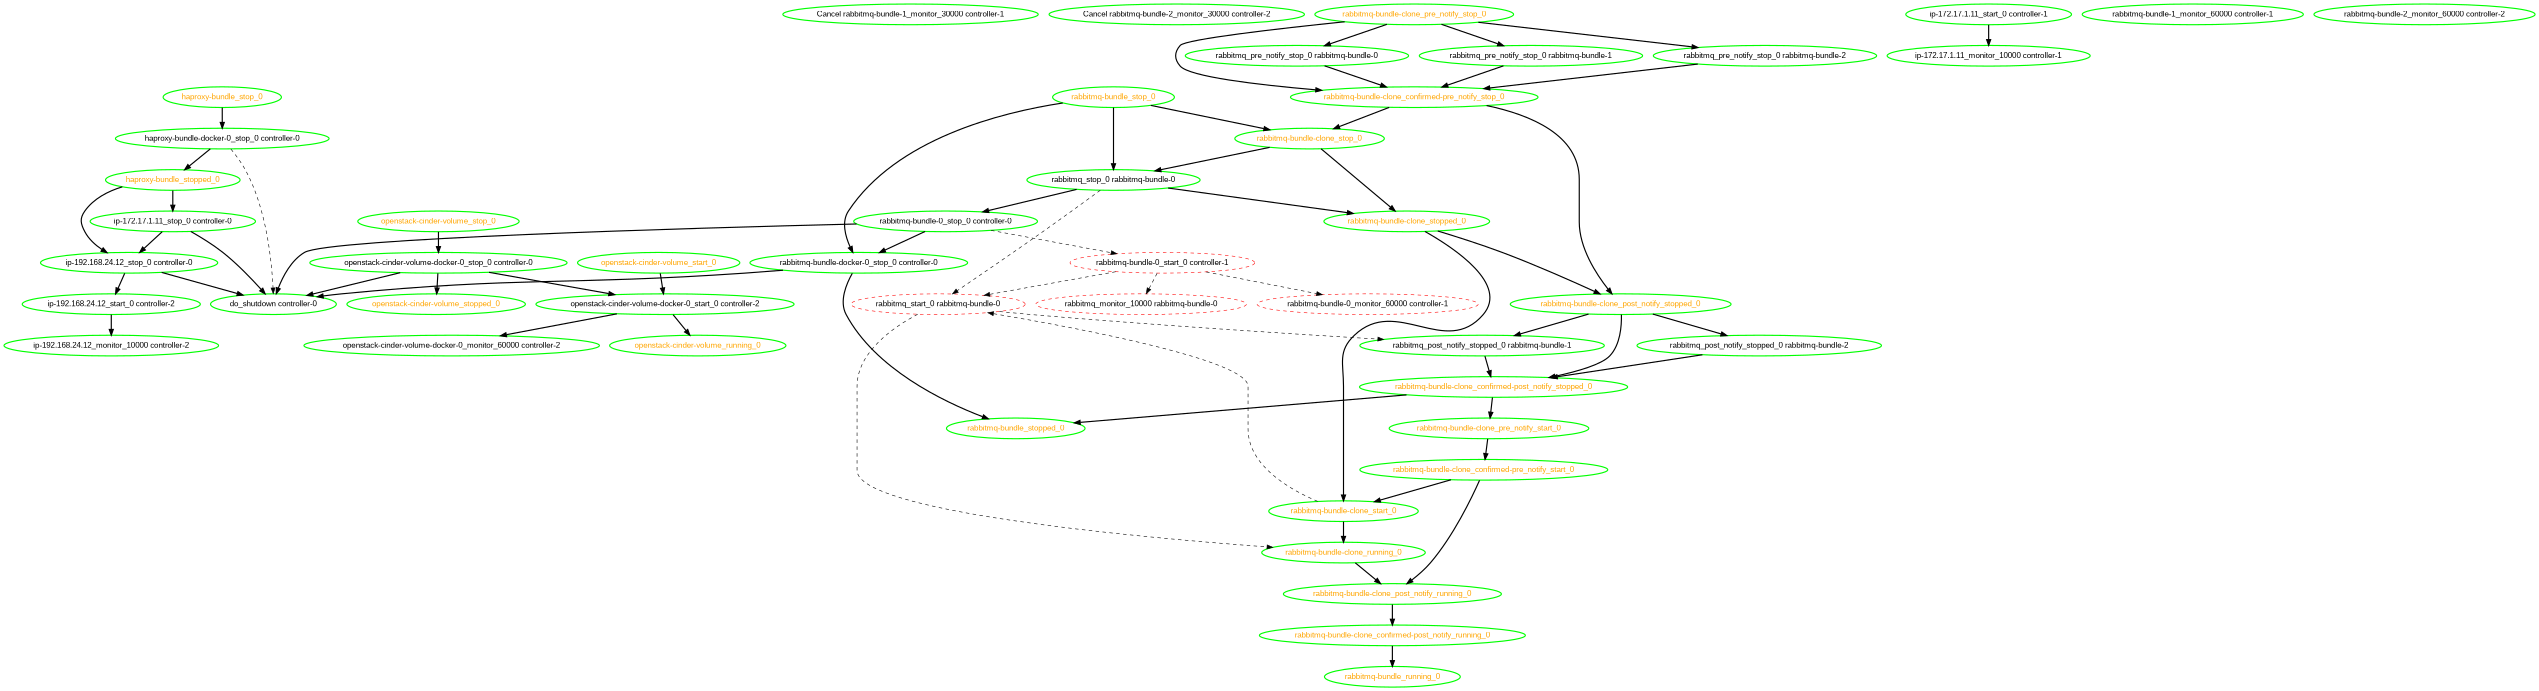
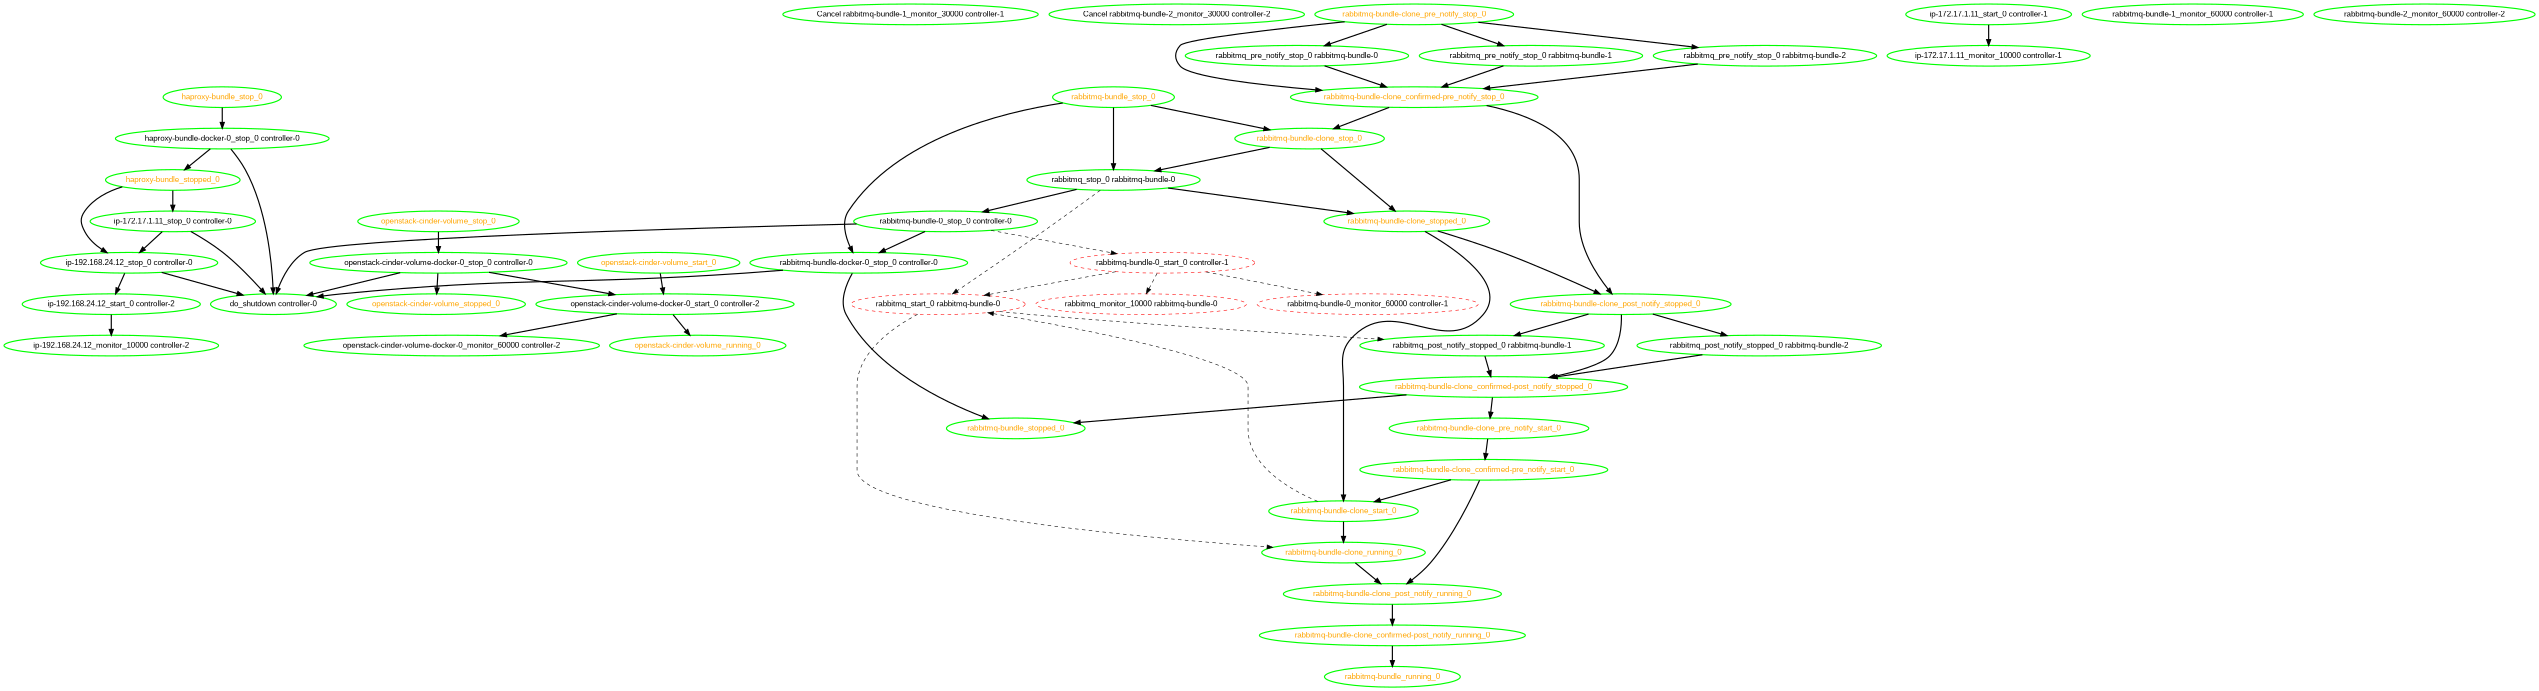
(262, 215) -> (262, 215)
